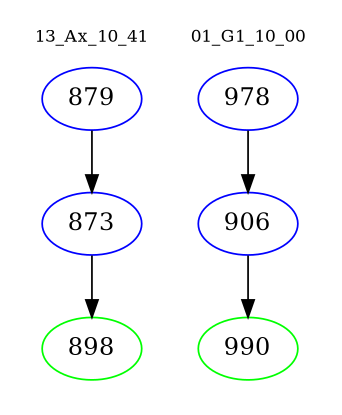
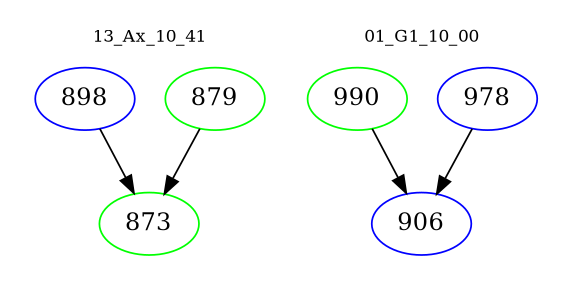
(92, 99) -> (215, 99)
(92, 224) -> (149, 224)
(92, 278) -> (113, 153)
(248, 278) -> (385, 153)
(92, 349) -> (85, 99)
